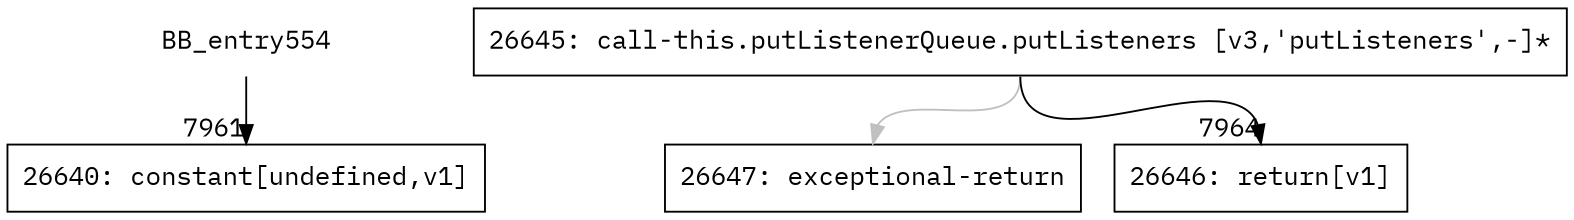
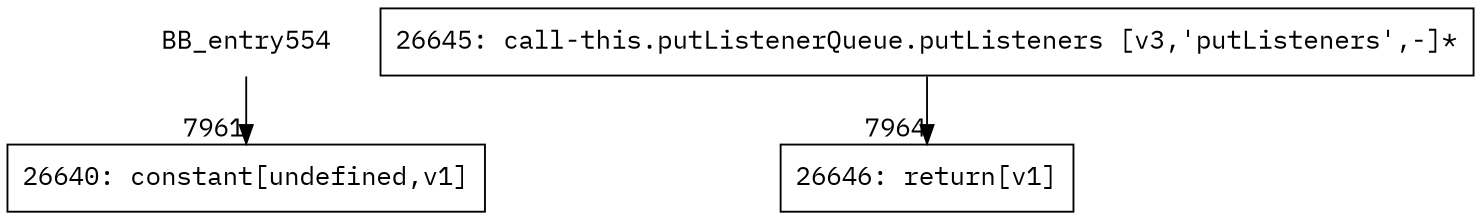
(873, 178) -> none
